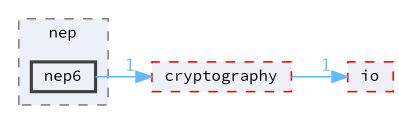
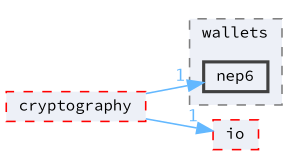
(63, 34) -> (236, 34)
(118, 77) -> (167, 90)
